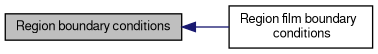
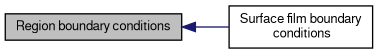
(301, 27) -> (301, 27)
